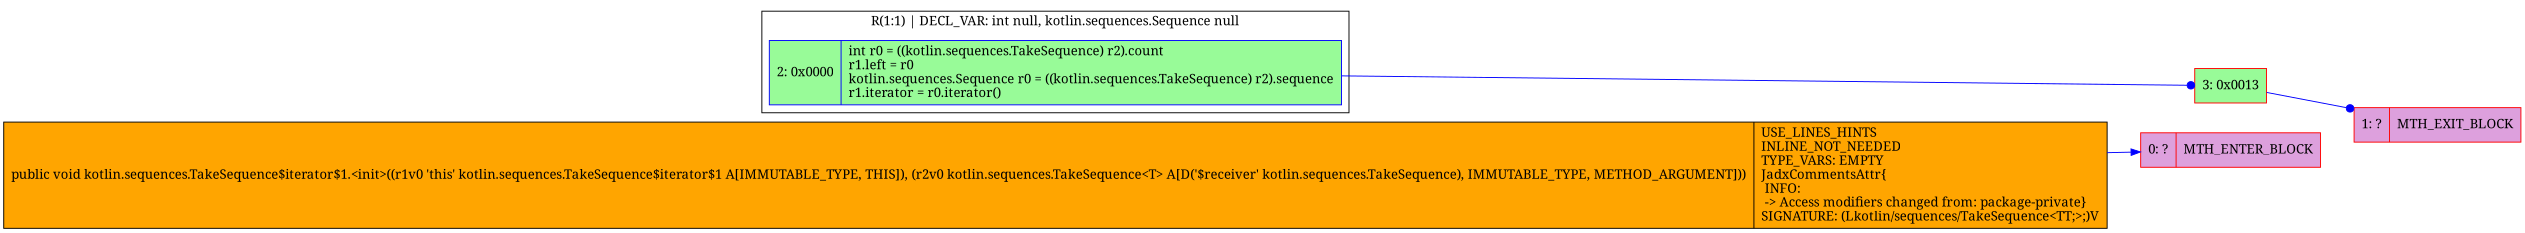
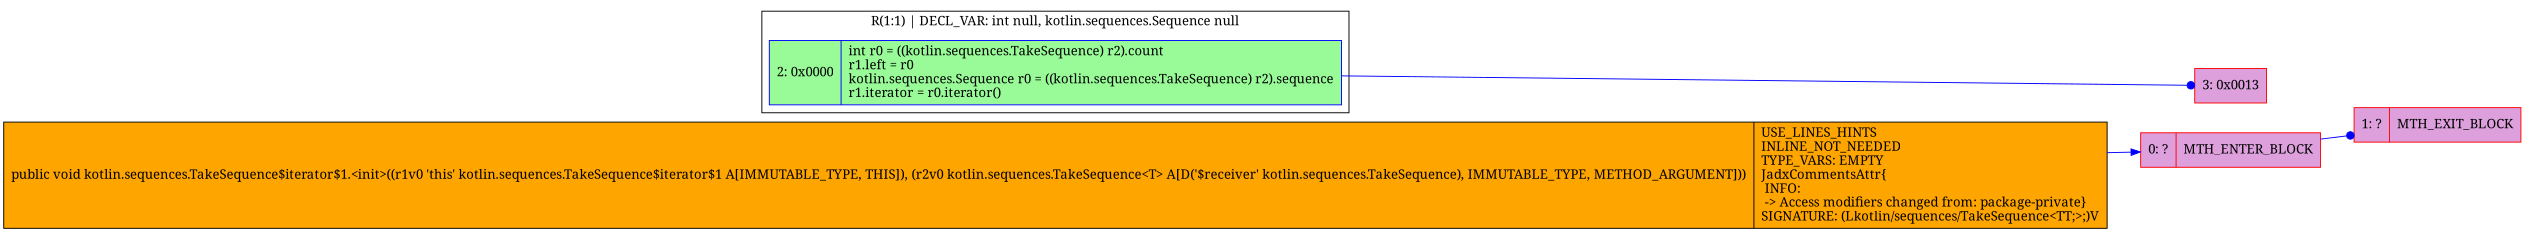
(2231, 86) -> (2231, 86)
(2306, 100) -> (2334, 138)
